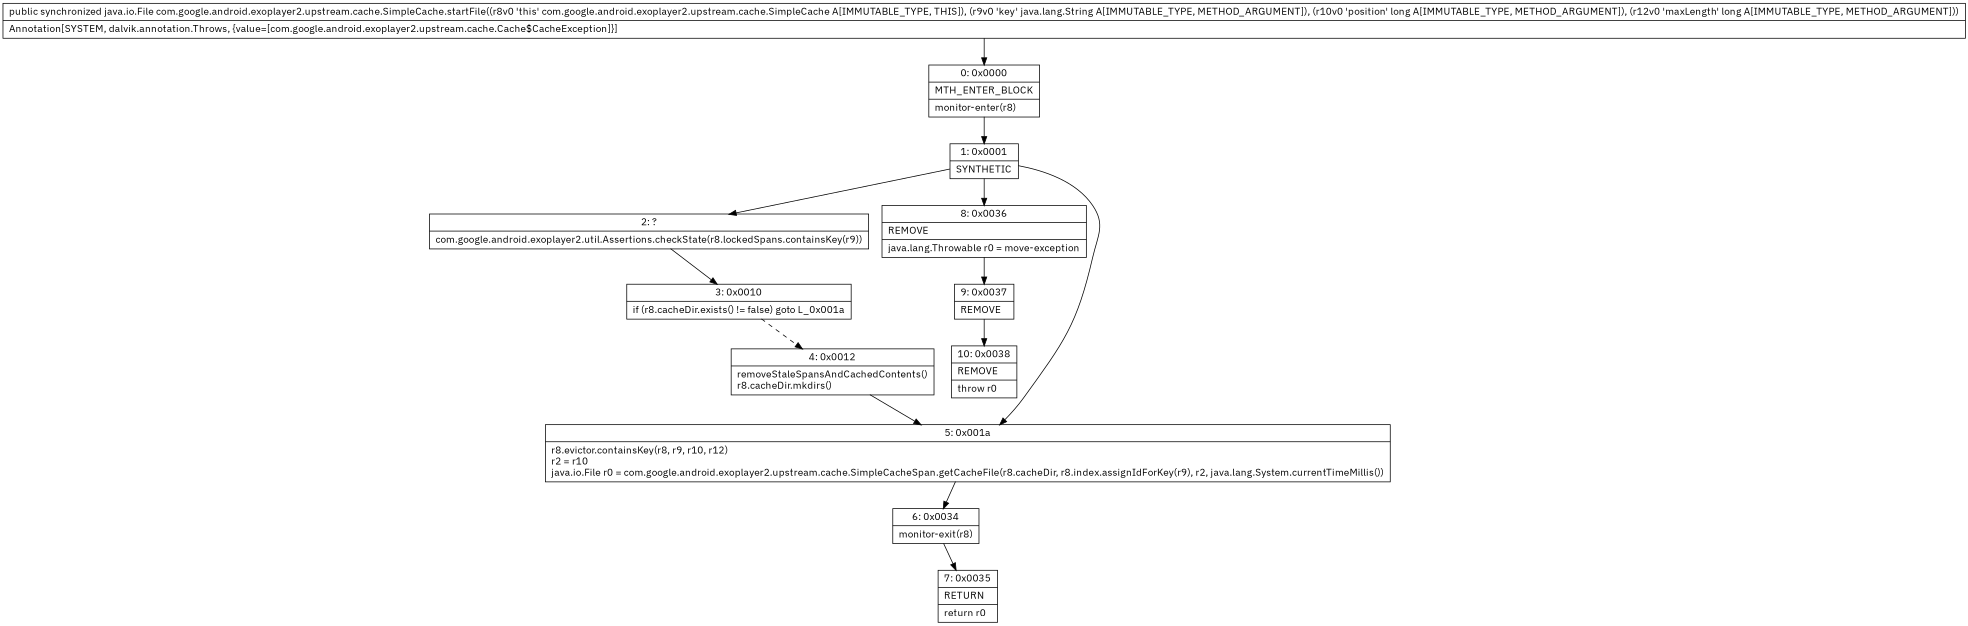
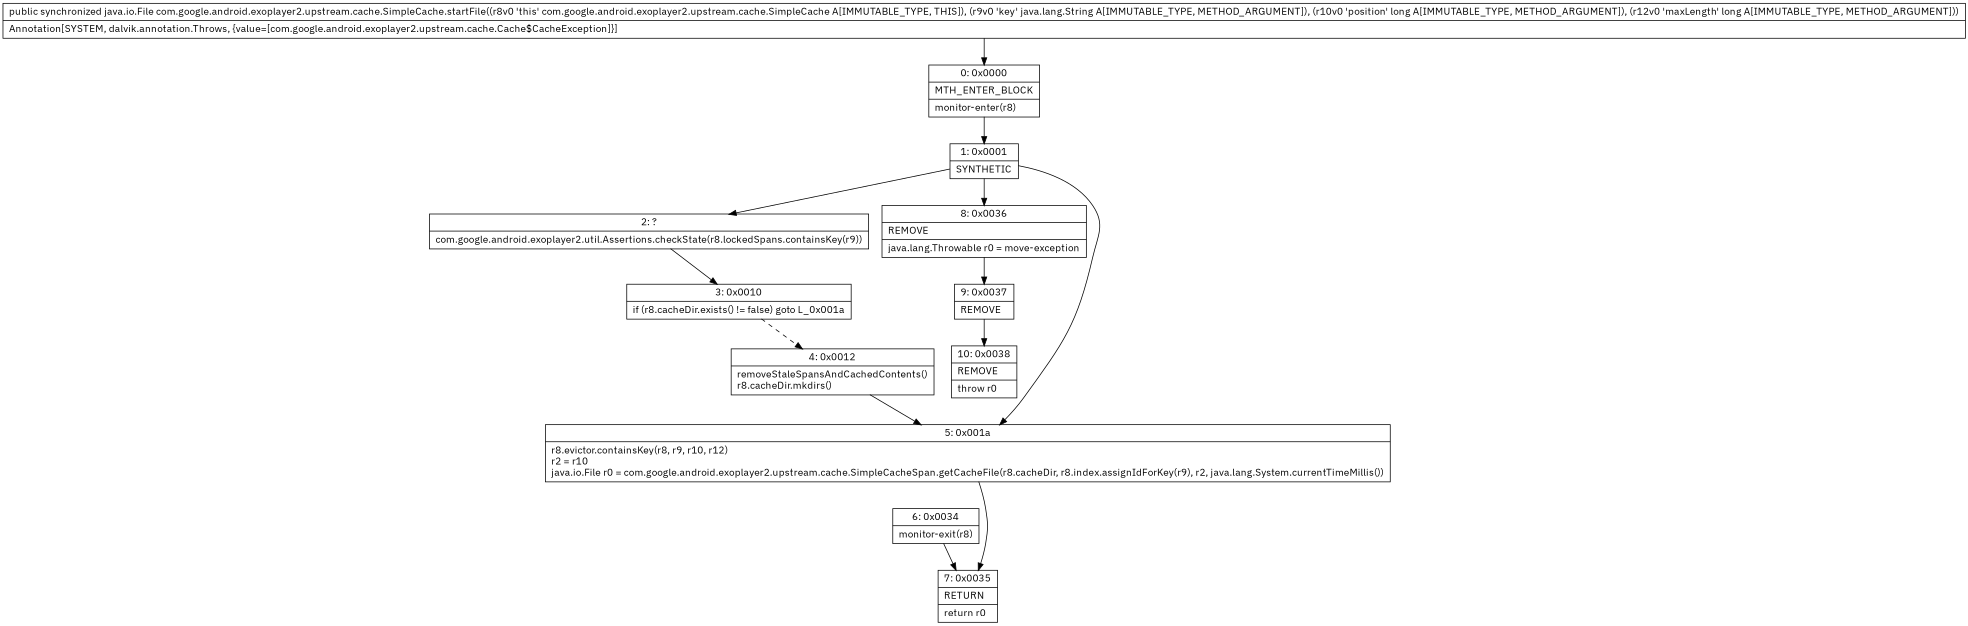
(951, 492) -> (987, 522)
